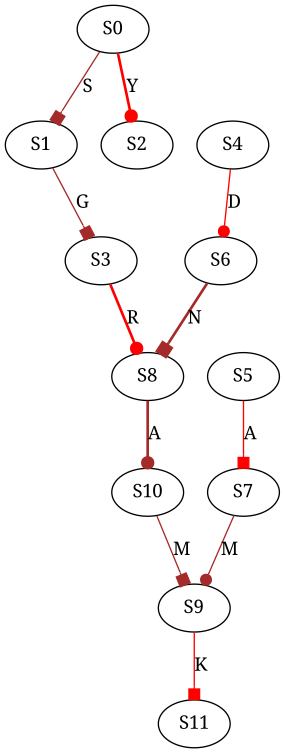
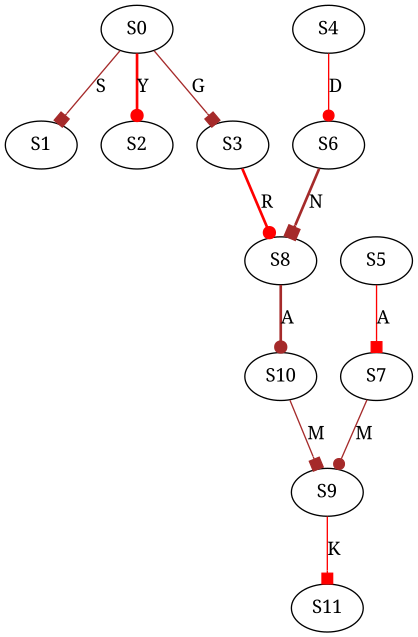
(68, 197) -> (181, 82)
